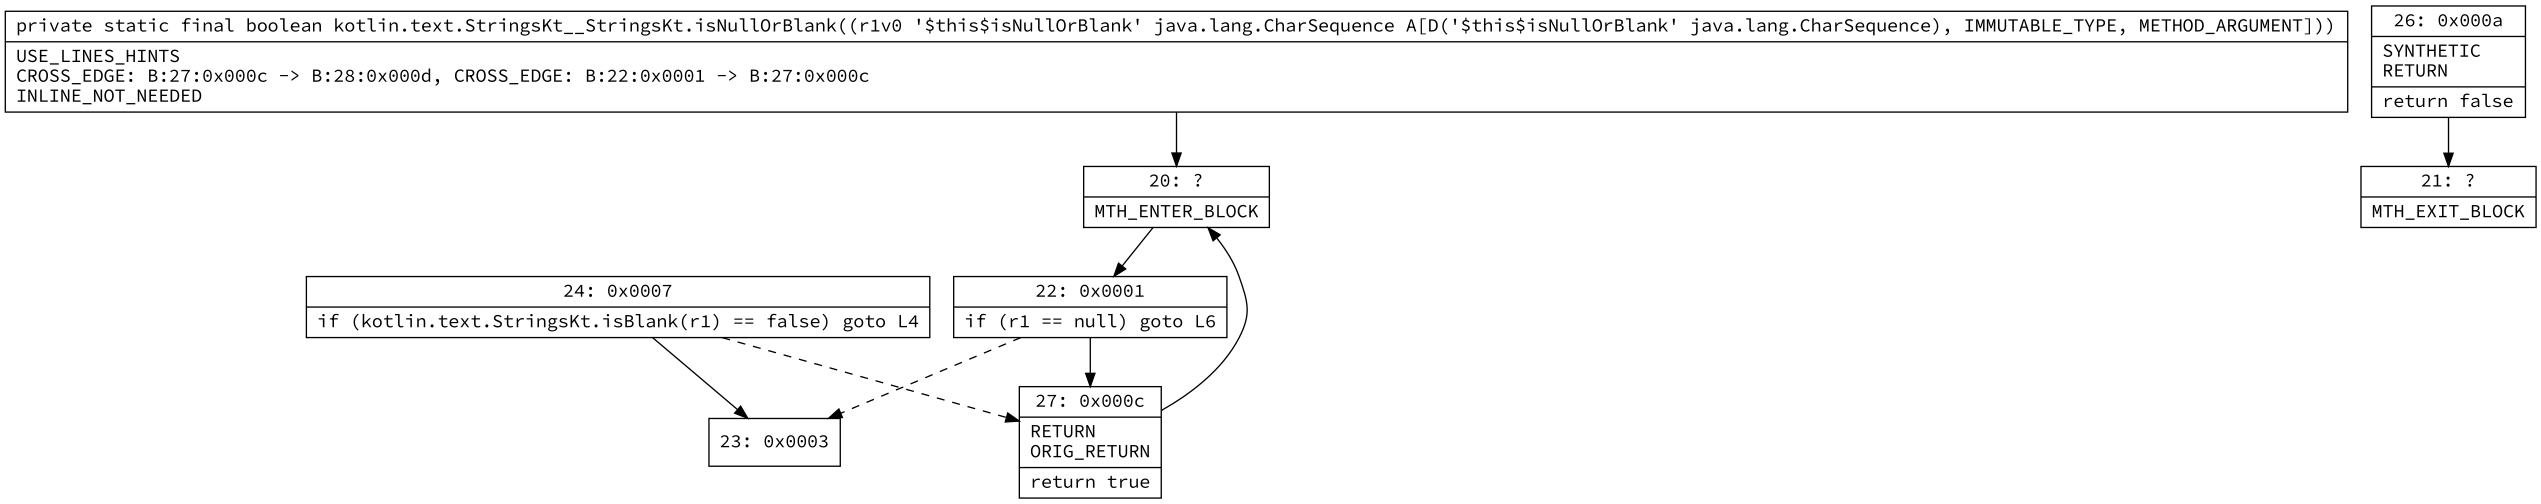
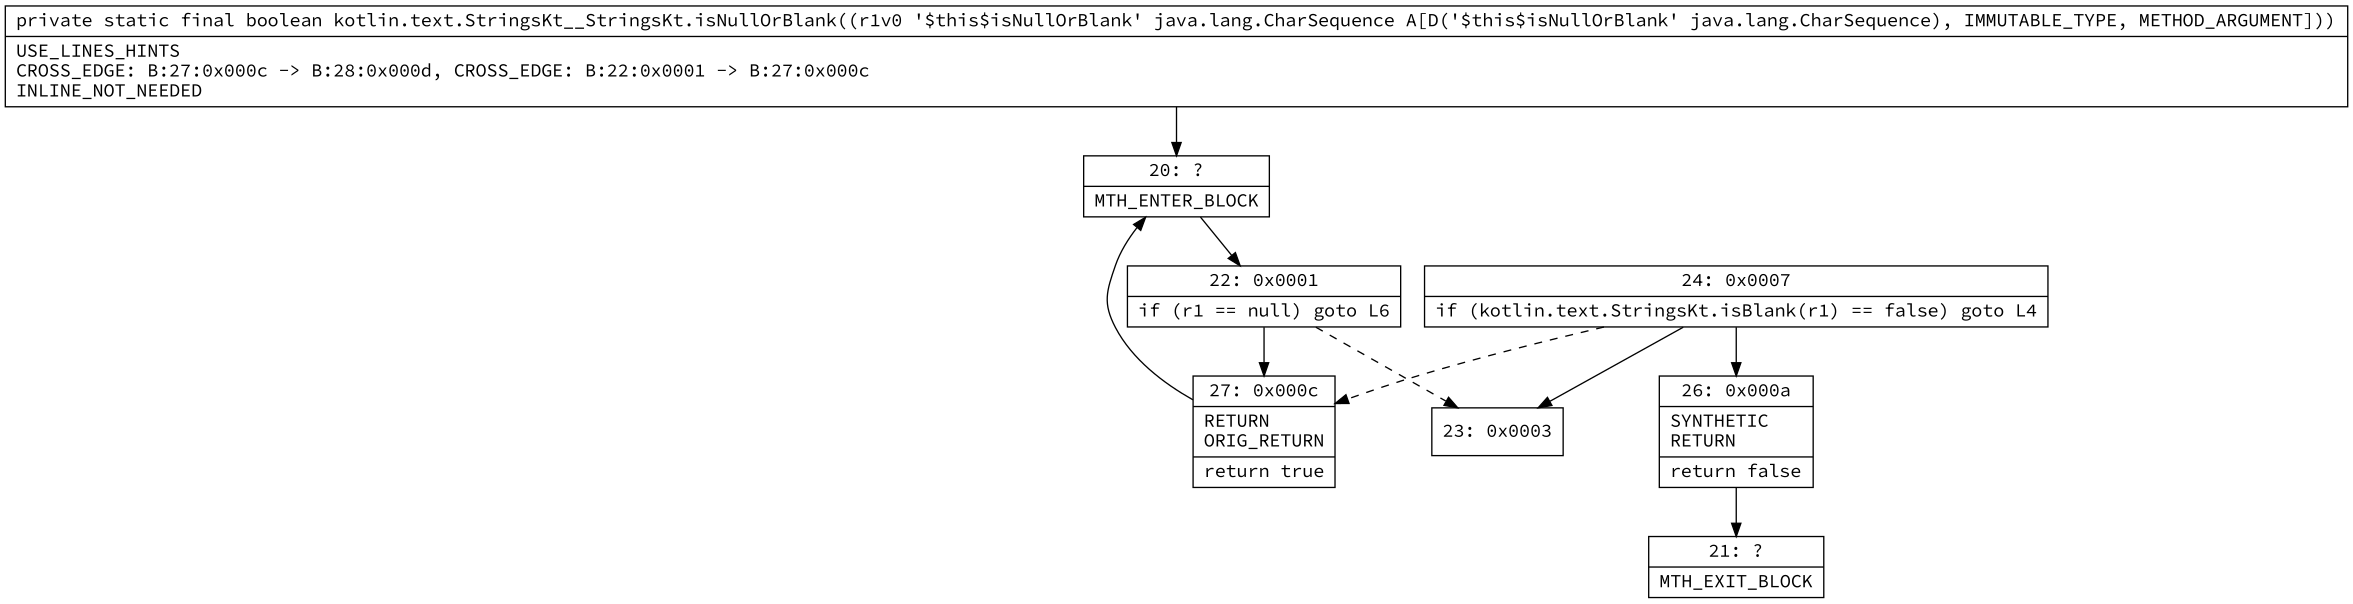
none -> (1736, 345)
